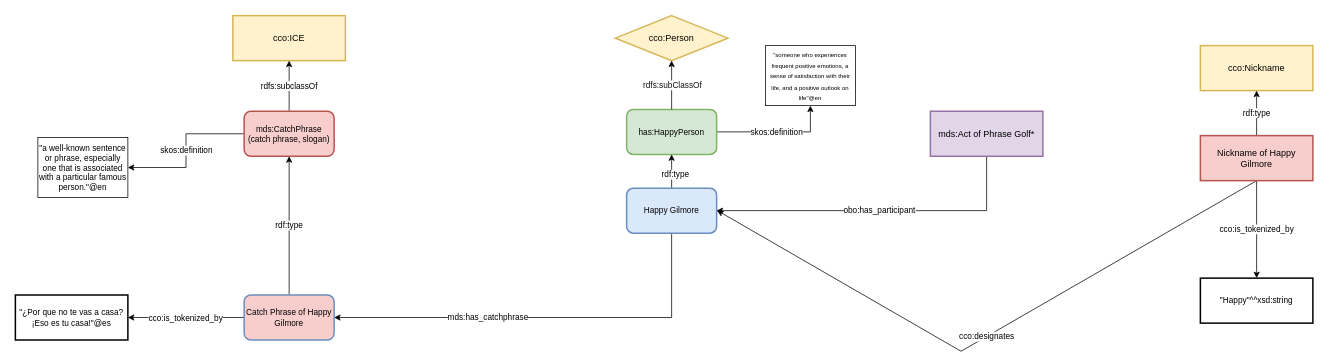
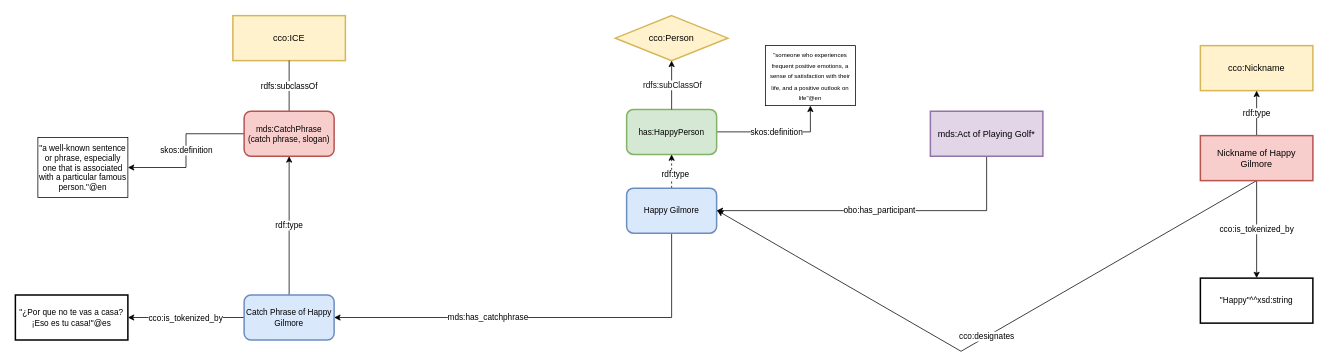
(289, 67) -> (289, 64)
(987, 134) -> (987, 134)
(672, 164) -> (672, 164)
(289, 317) -> (289, 317)
